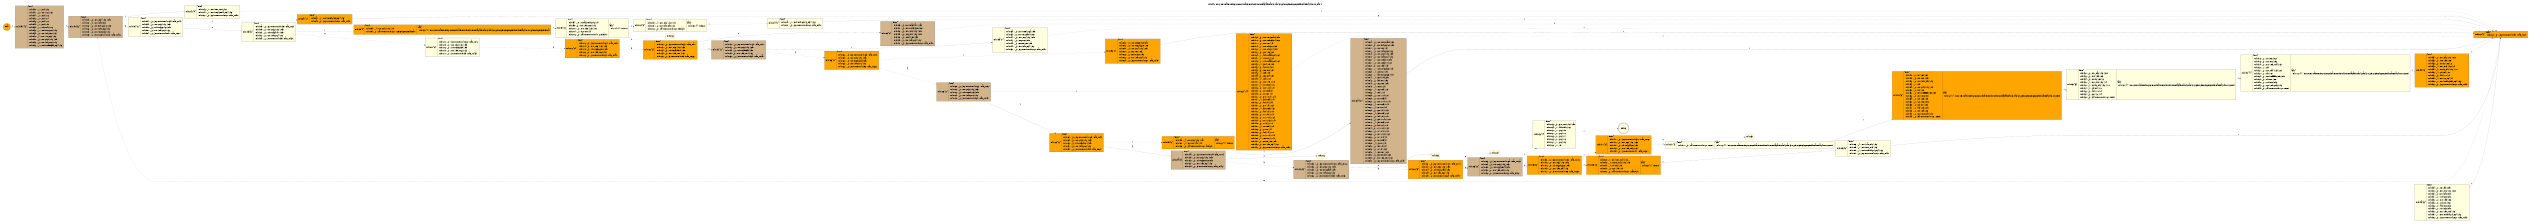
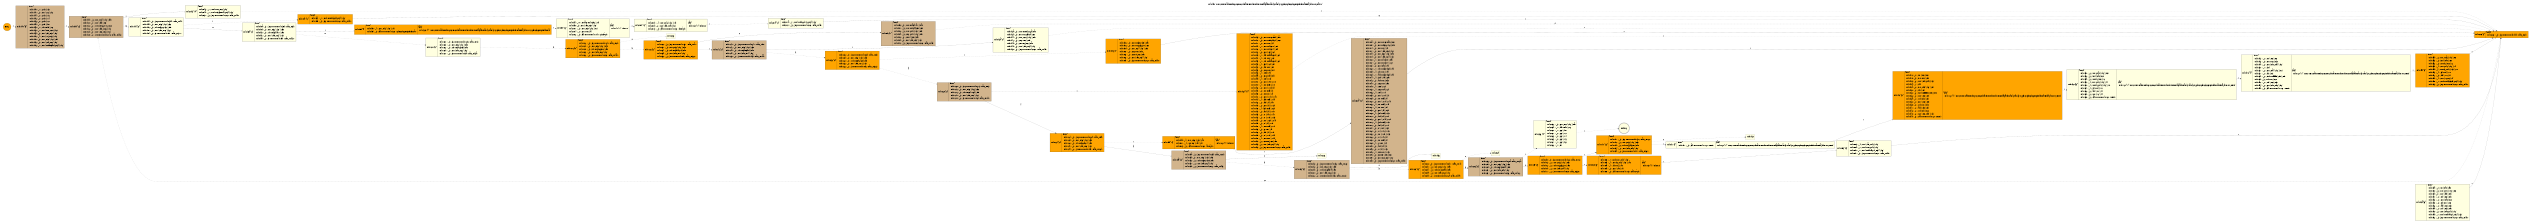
(7, 27) -> (7, 27)
